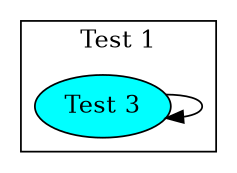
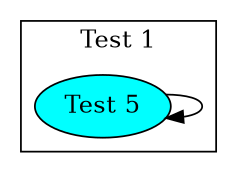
(103, 106) -> (103, 106)
